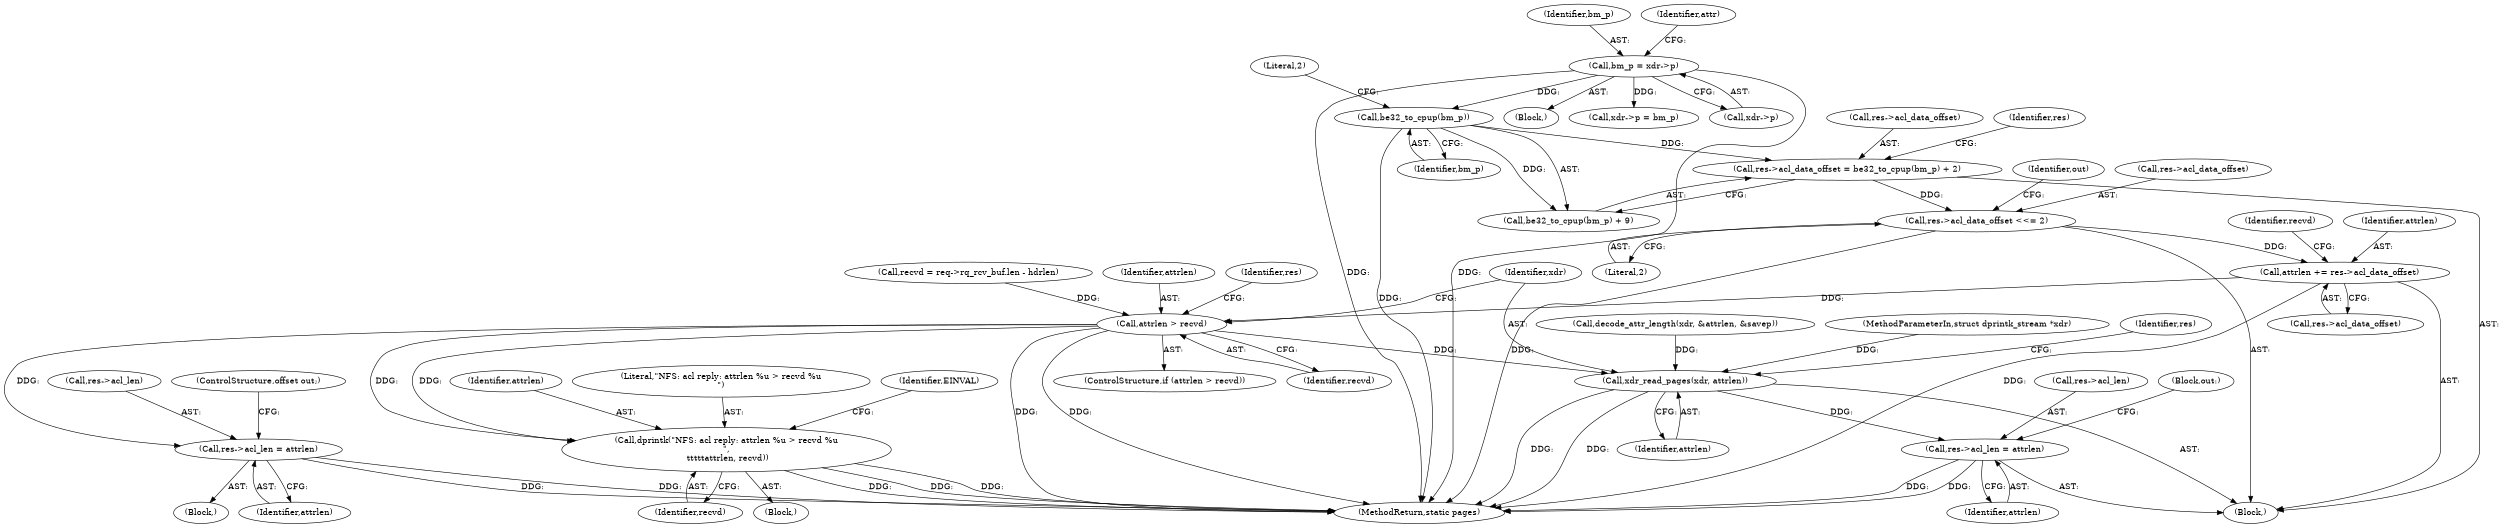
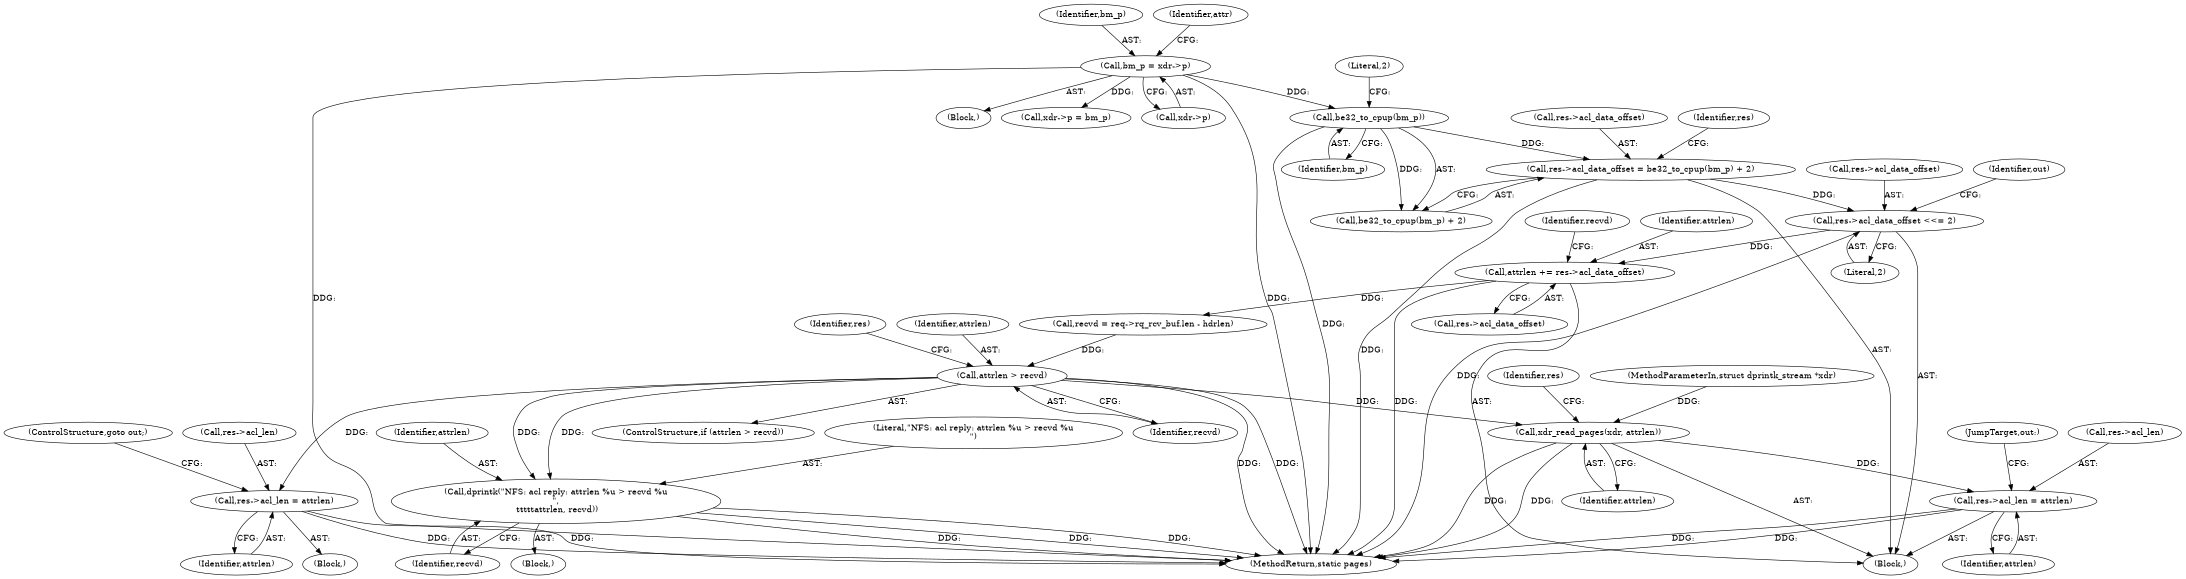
(1569, 221) -> (1401, 221)
(1535, 273) -> none
(1736, 299) -> (1349, 296)
none -> (1388, 317)
(1675, 324) -> none
(259, 381) -> (88, 433)
(939, 381) -> none
(2196, 381) -> (2003, 433)
